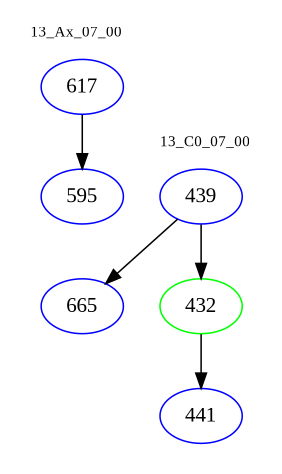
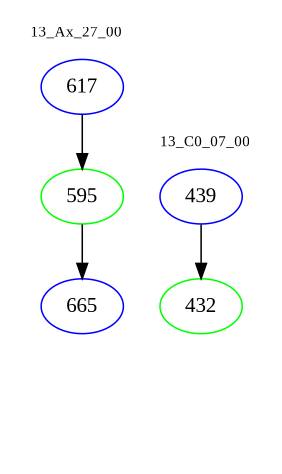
(77, 33) -> (77, 33)
(82, 197) -> (82, 197)
(158, 237) -> (82, 244)
(201, 416) -> none
